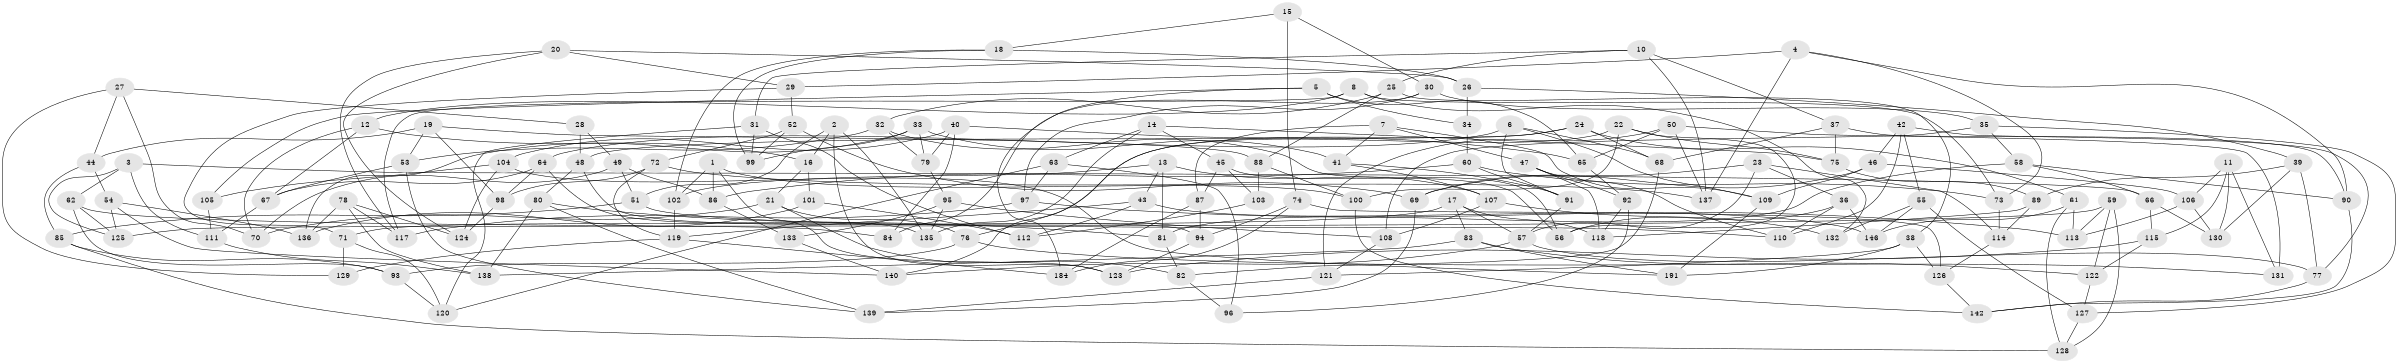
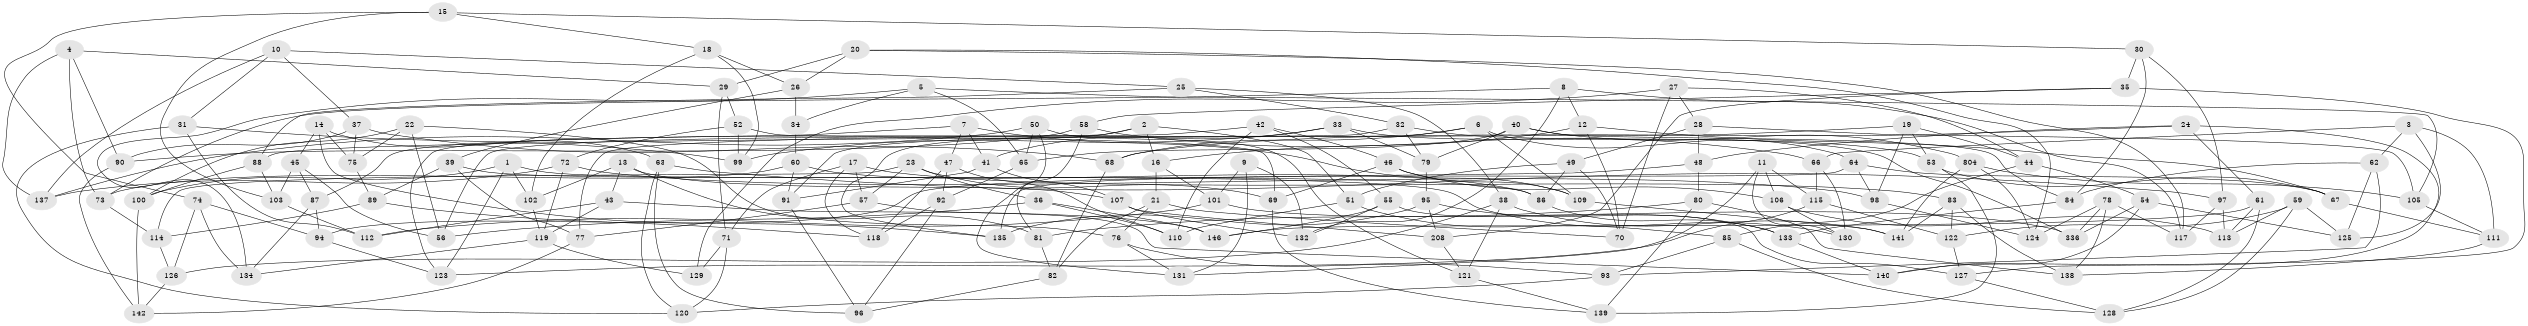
none -> (225, 55)
none -> (2075, 137)
(504, 163) -> (1970, 163)
none -> (1245, 163)
(1546, 219) -> (823, 257)
none -> (1902, 219)
(305, 238) -> (2073, 238)
(1386, 238) -> (1438, 238)
(1061, 276) -> (247, 276)
(1672, 276) -> (1899, 238)
